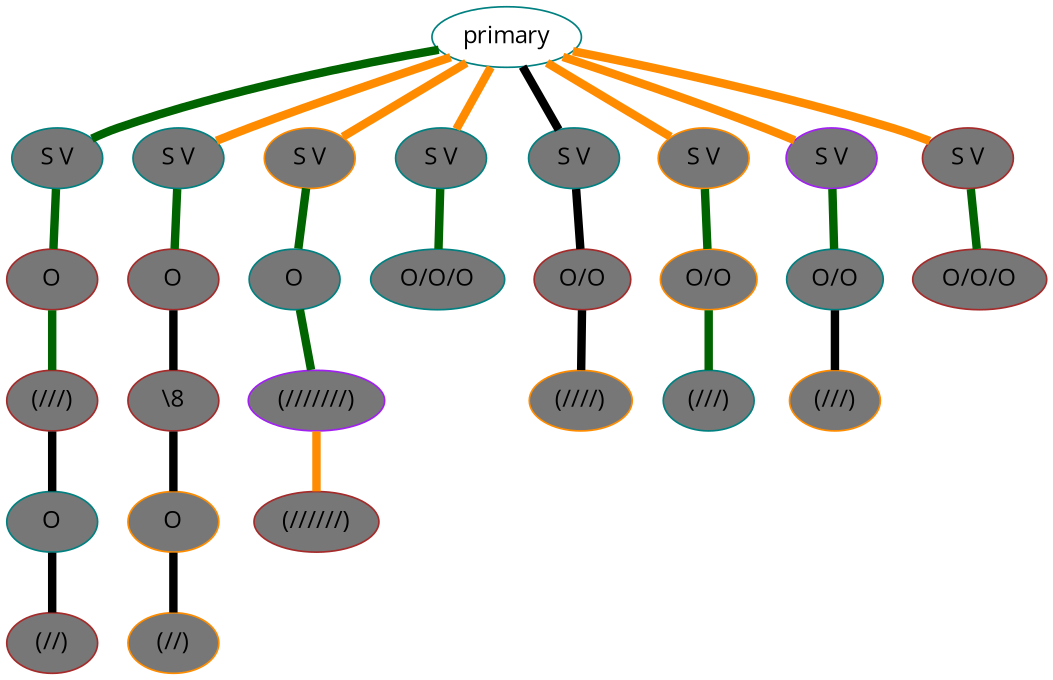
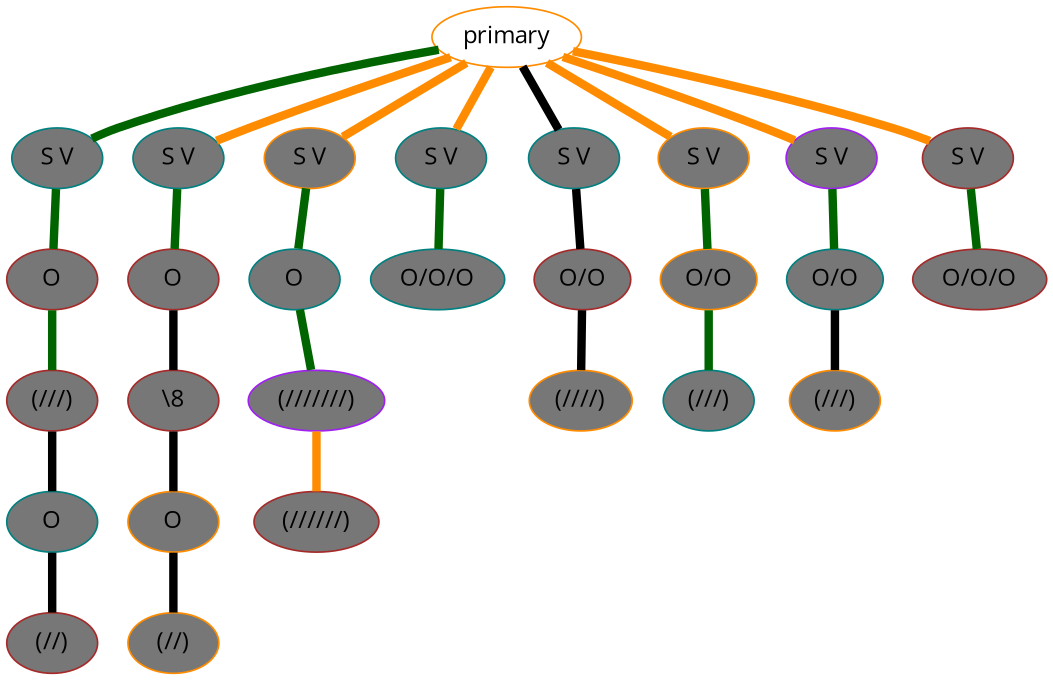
(507, 37) -> (507, 37)
